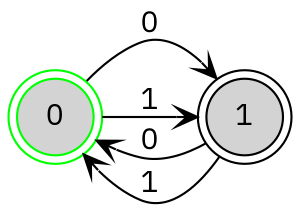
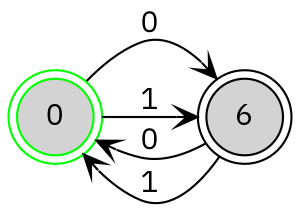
(245, 117) -> (245, 117)
